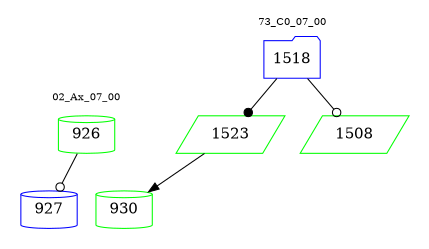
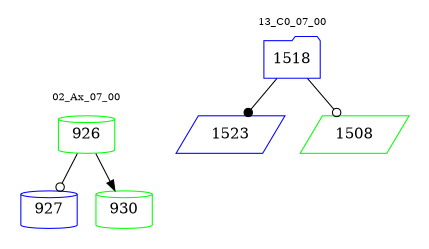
(293, 22) -> (293, 22)
(231, 135) -> (231, 135)
(181, 170) -> (103, 167)
